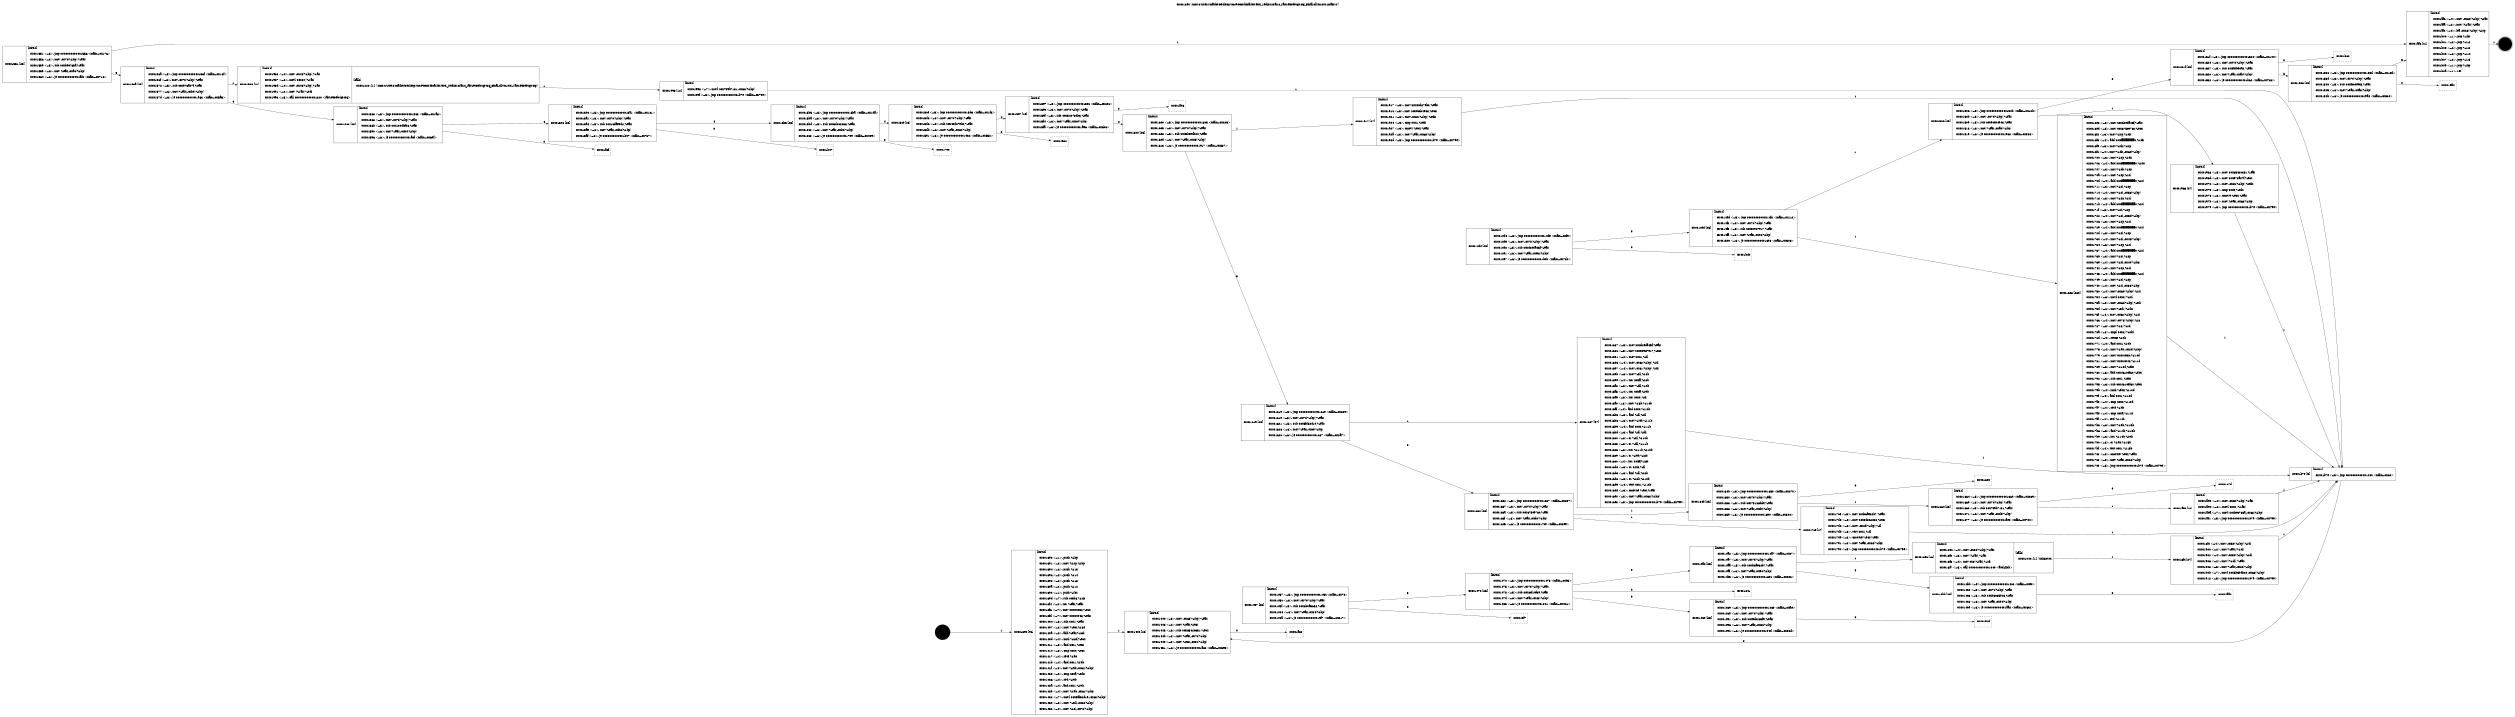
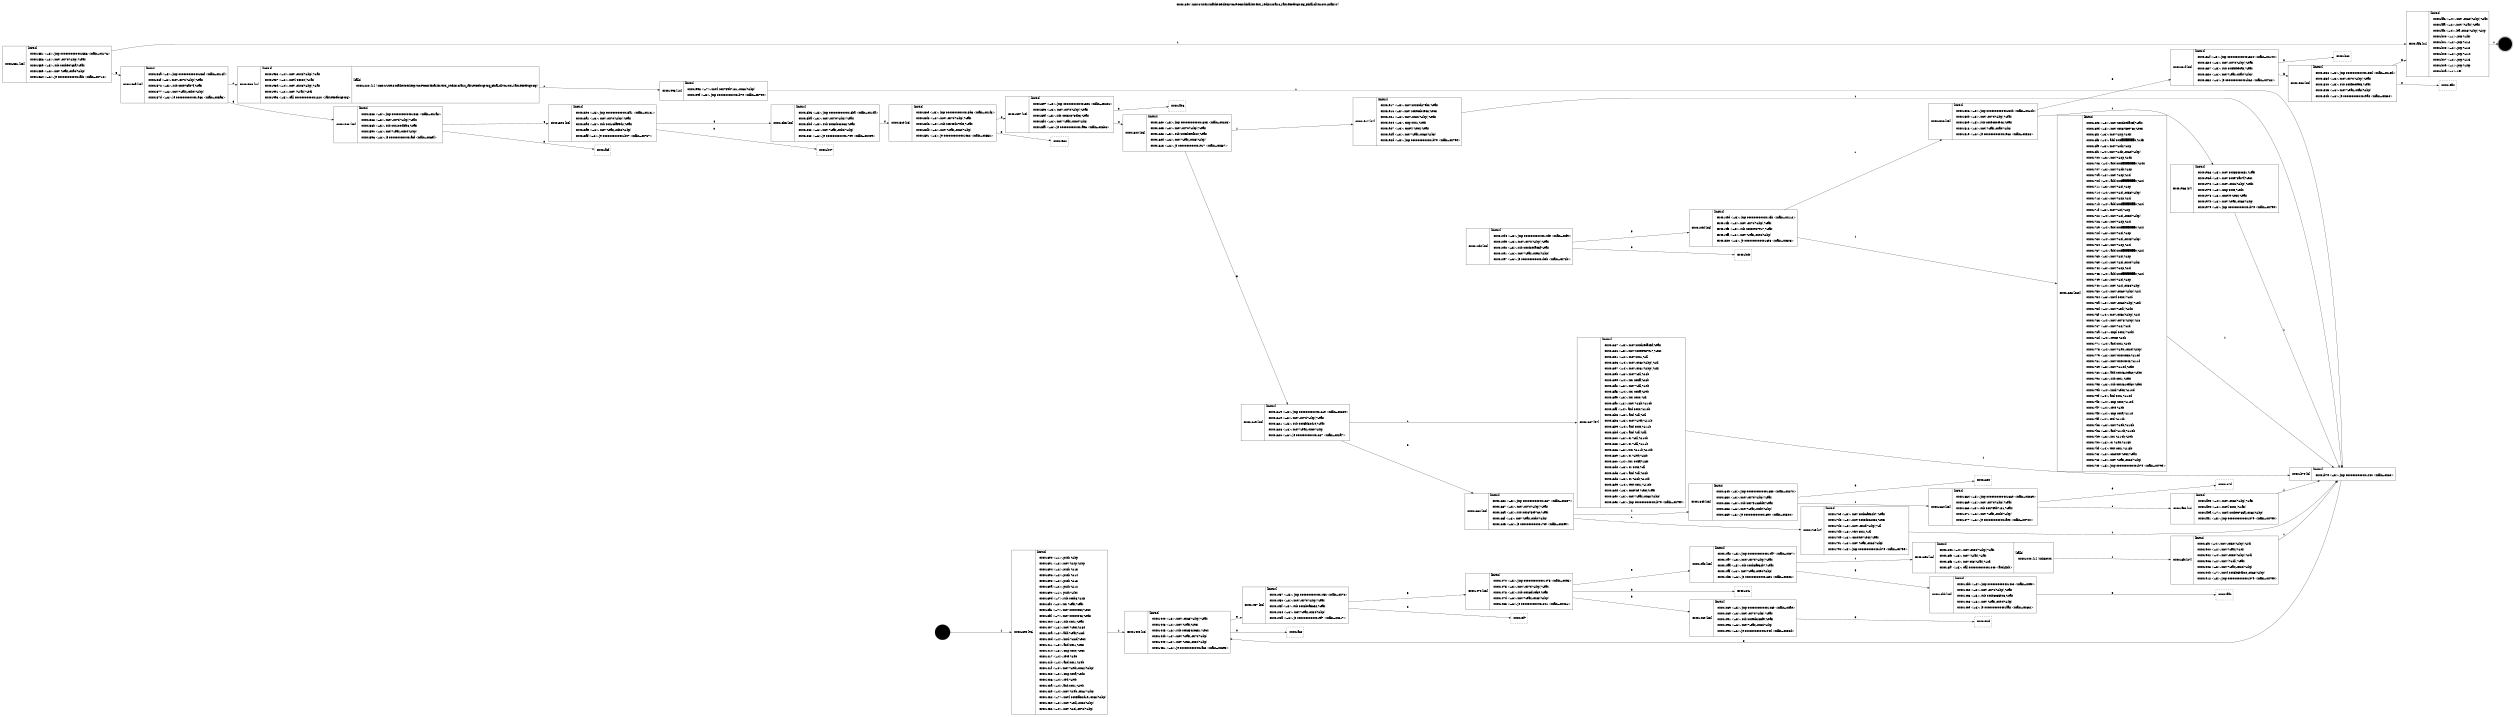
(943, 150) -> none
none -> (1235, 619)
